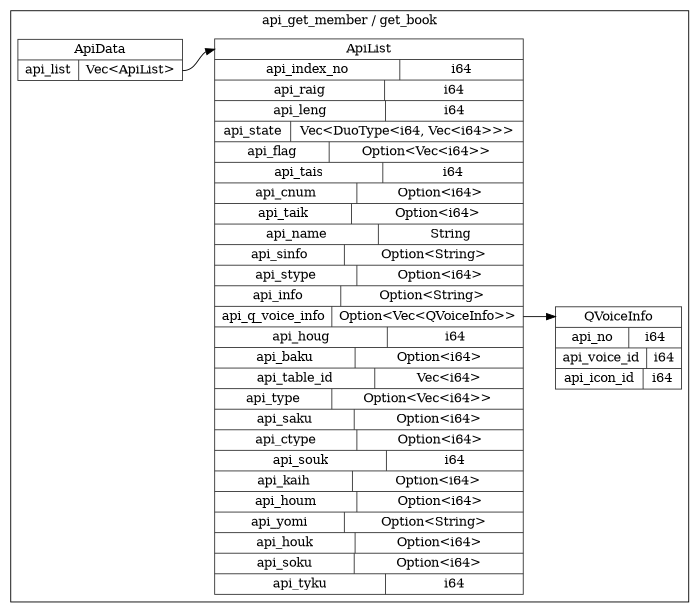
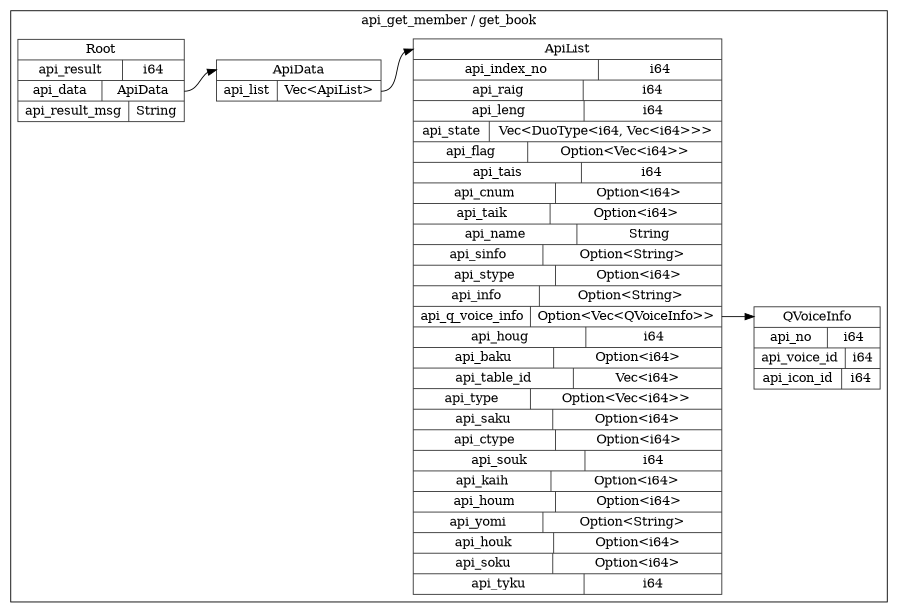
none -> (101, 80)
